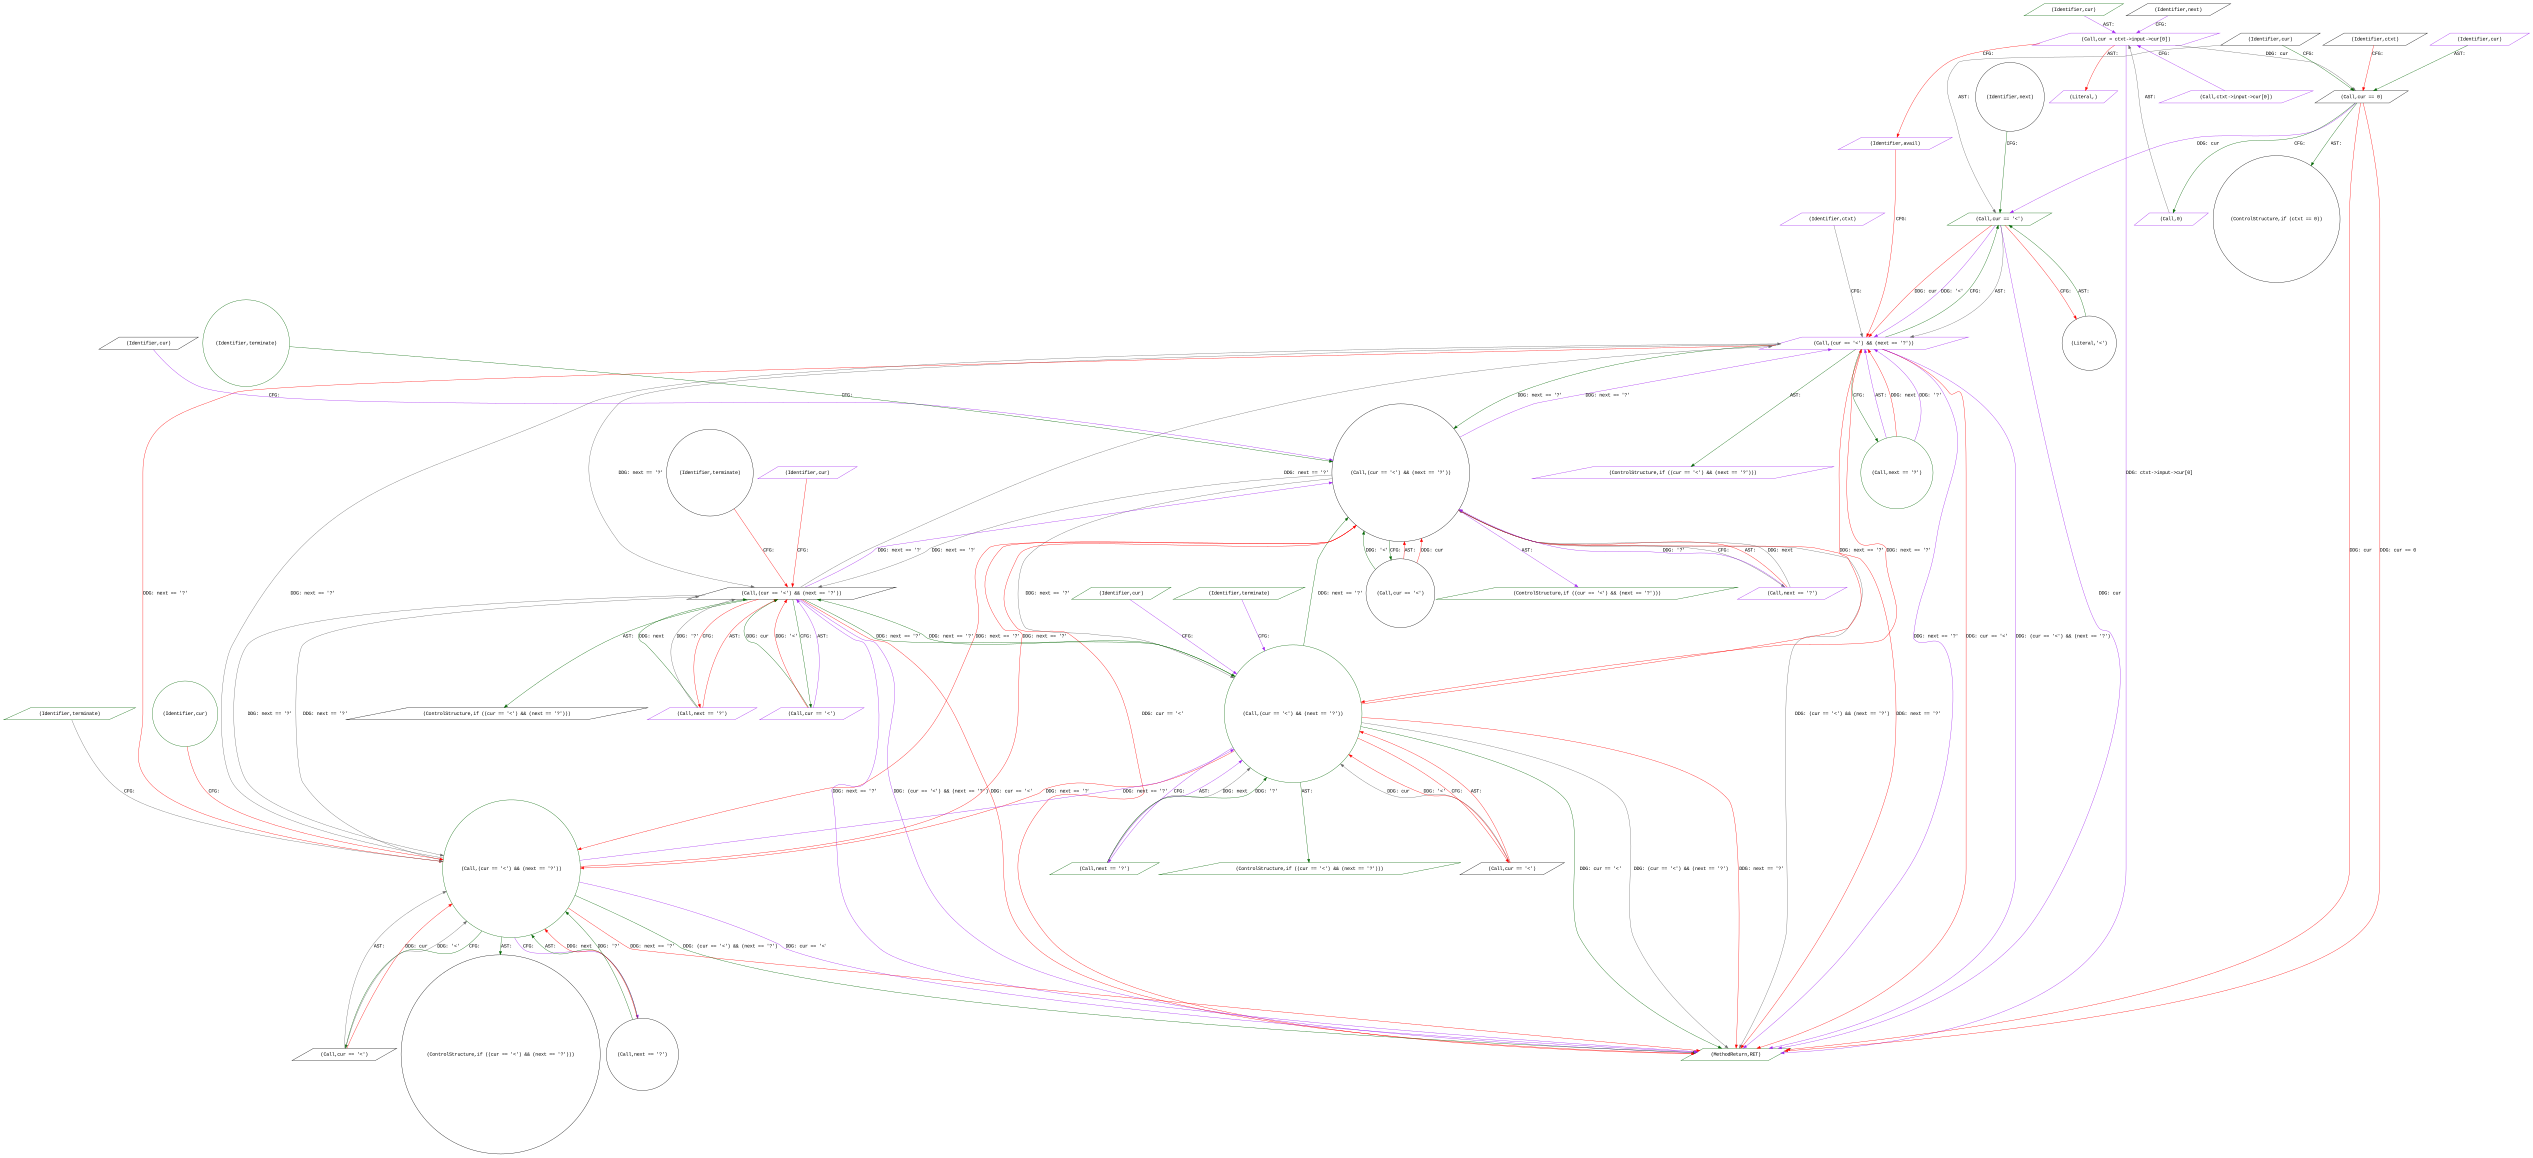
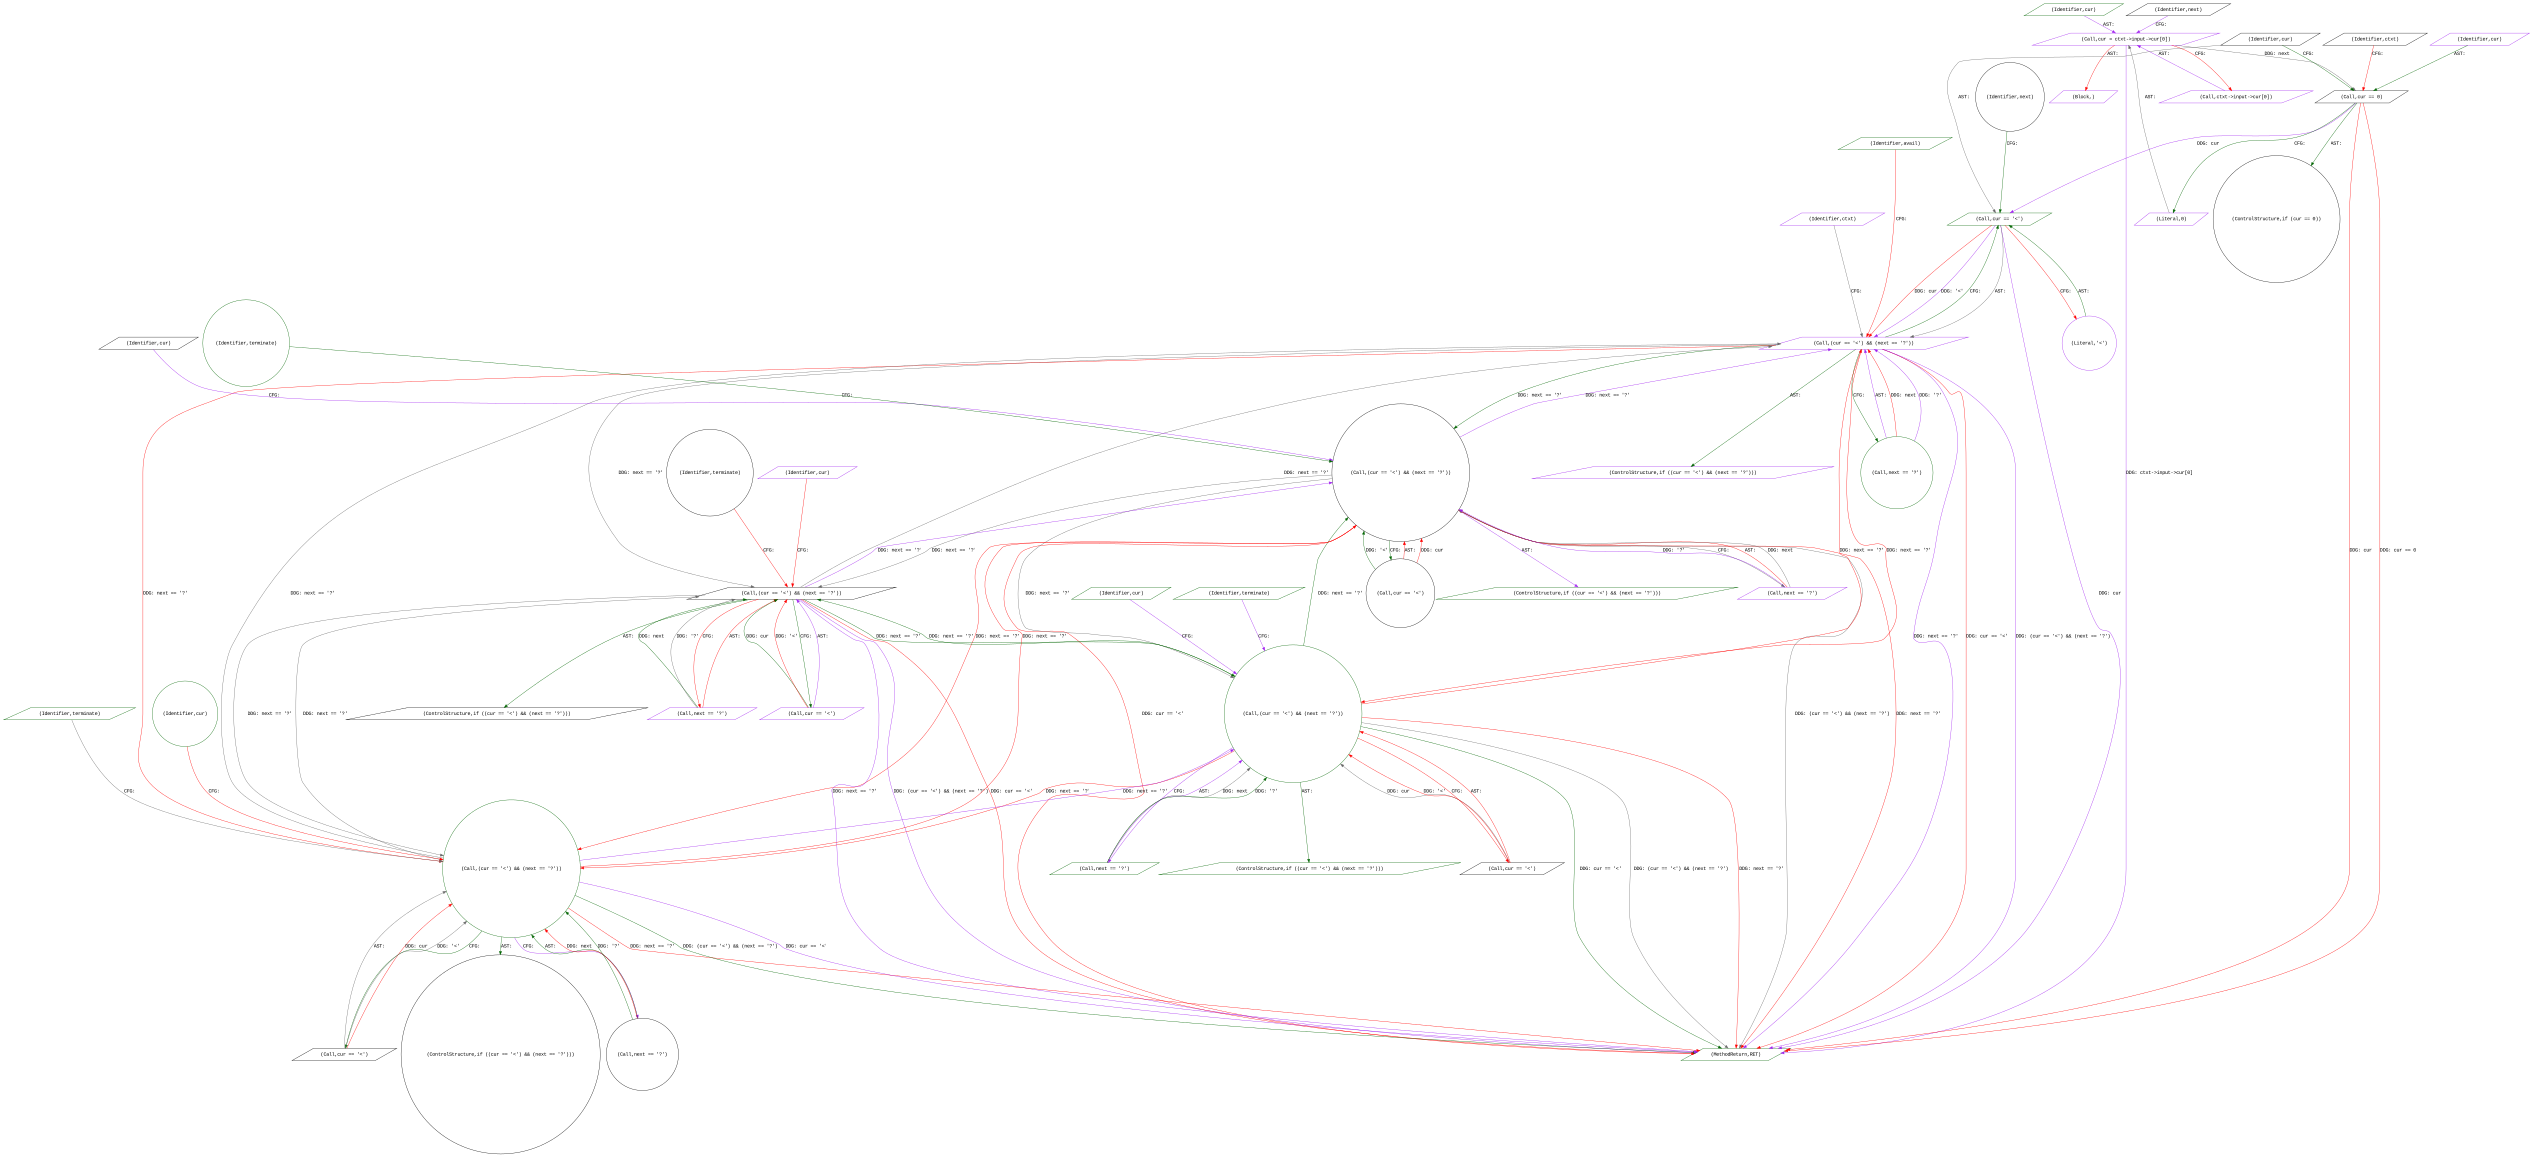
(2166, 54) -> (2166, 54)
(2277, 54) -> (2277, 54)
(1951, 61) -> (2204, 62)
(2084, 97) -> (2084, 97)
(1895, 143) -> (1895, 143)
(2171, 219) -> (2171, 219)
(2277, 219) -> (2277, 219)
(2089, 343) -> (2089, 343)
